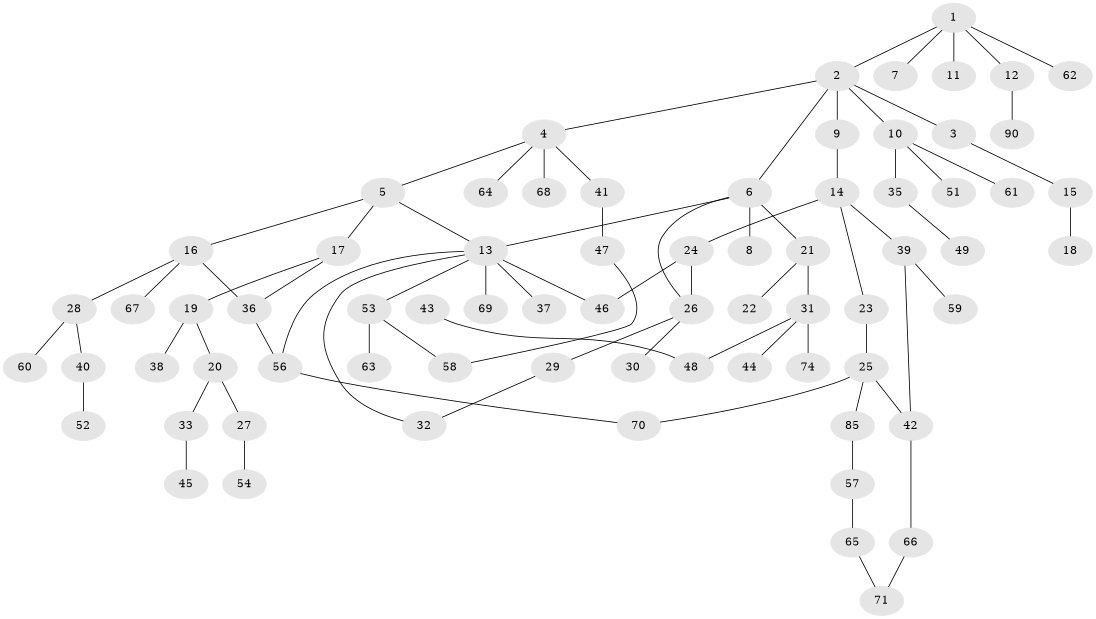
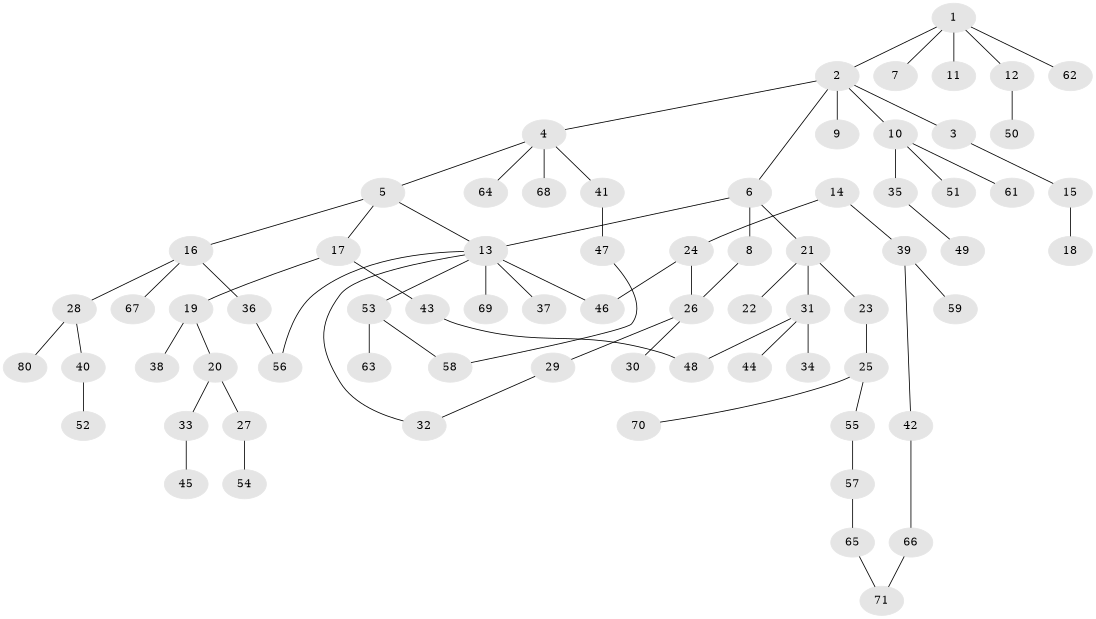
(1012, 134) -> (1012, 134)
(837, 164) -> none
(666, 232) -> (721, 280)
(852, 251) -> (837, 280)
(294, 280) -> (383, 280)
(25, 368) -> (25, 368)
(808, 368) -> (808, 368)
(889, 397) -> none
(458, 402) -> none
(853, 426) -> (853, 426)
